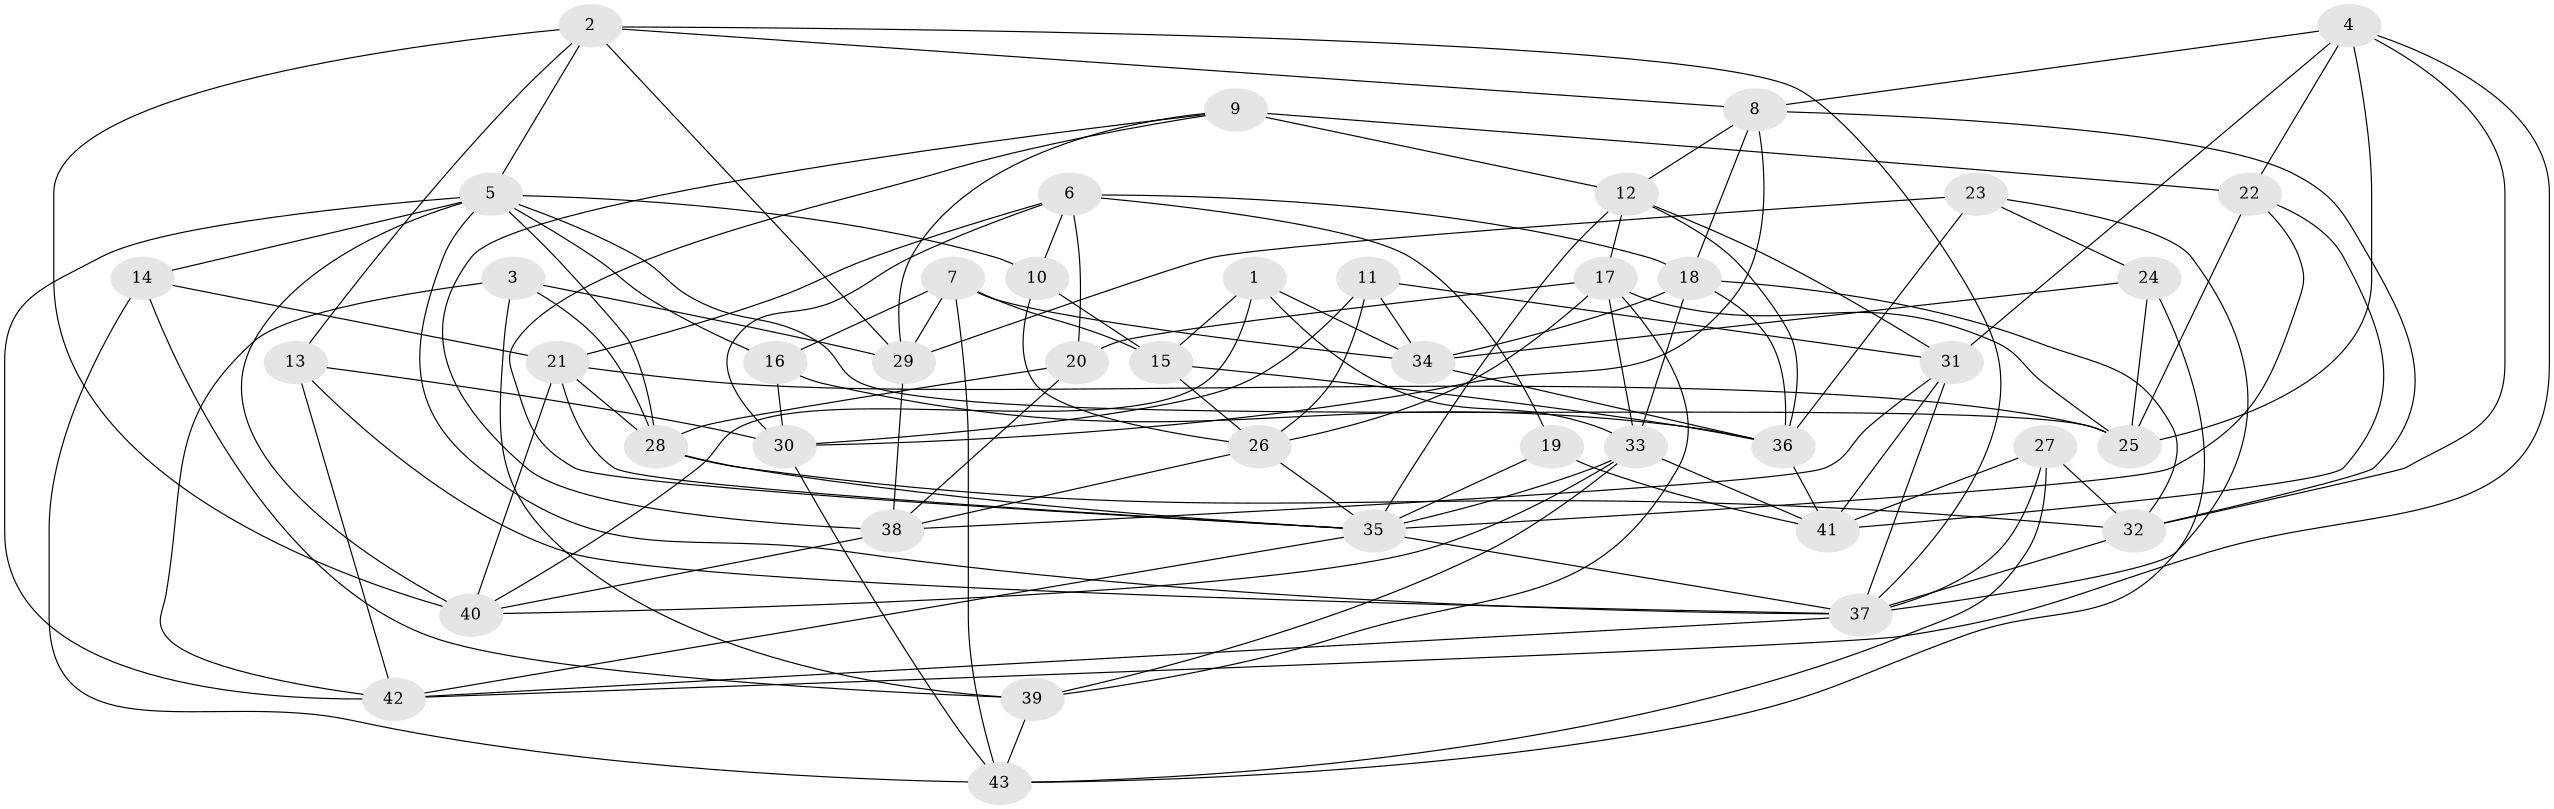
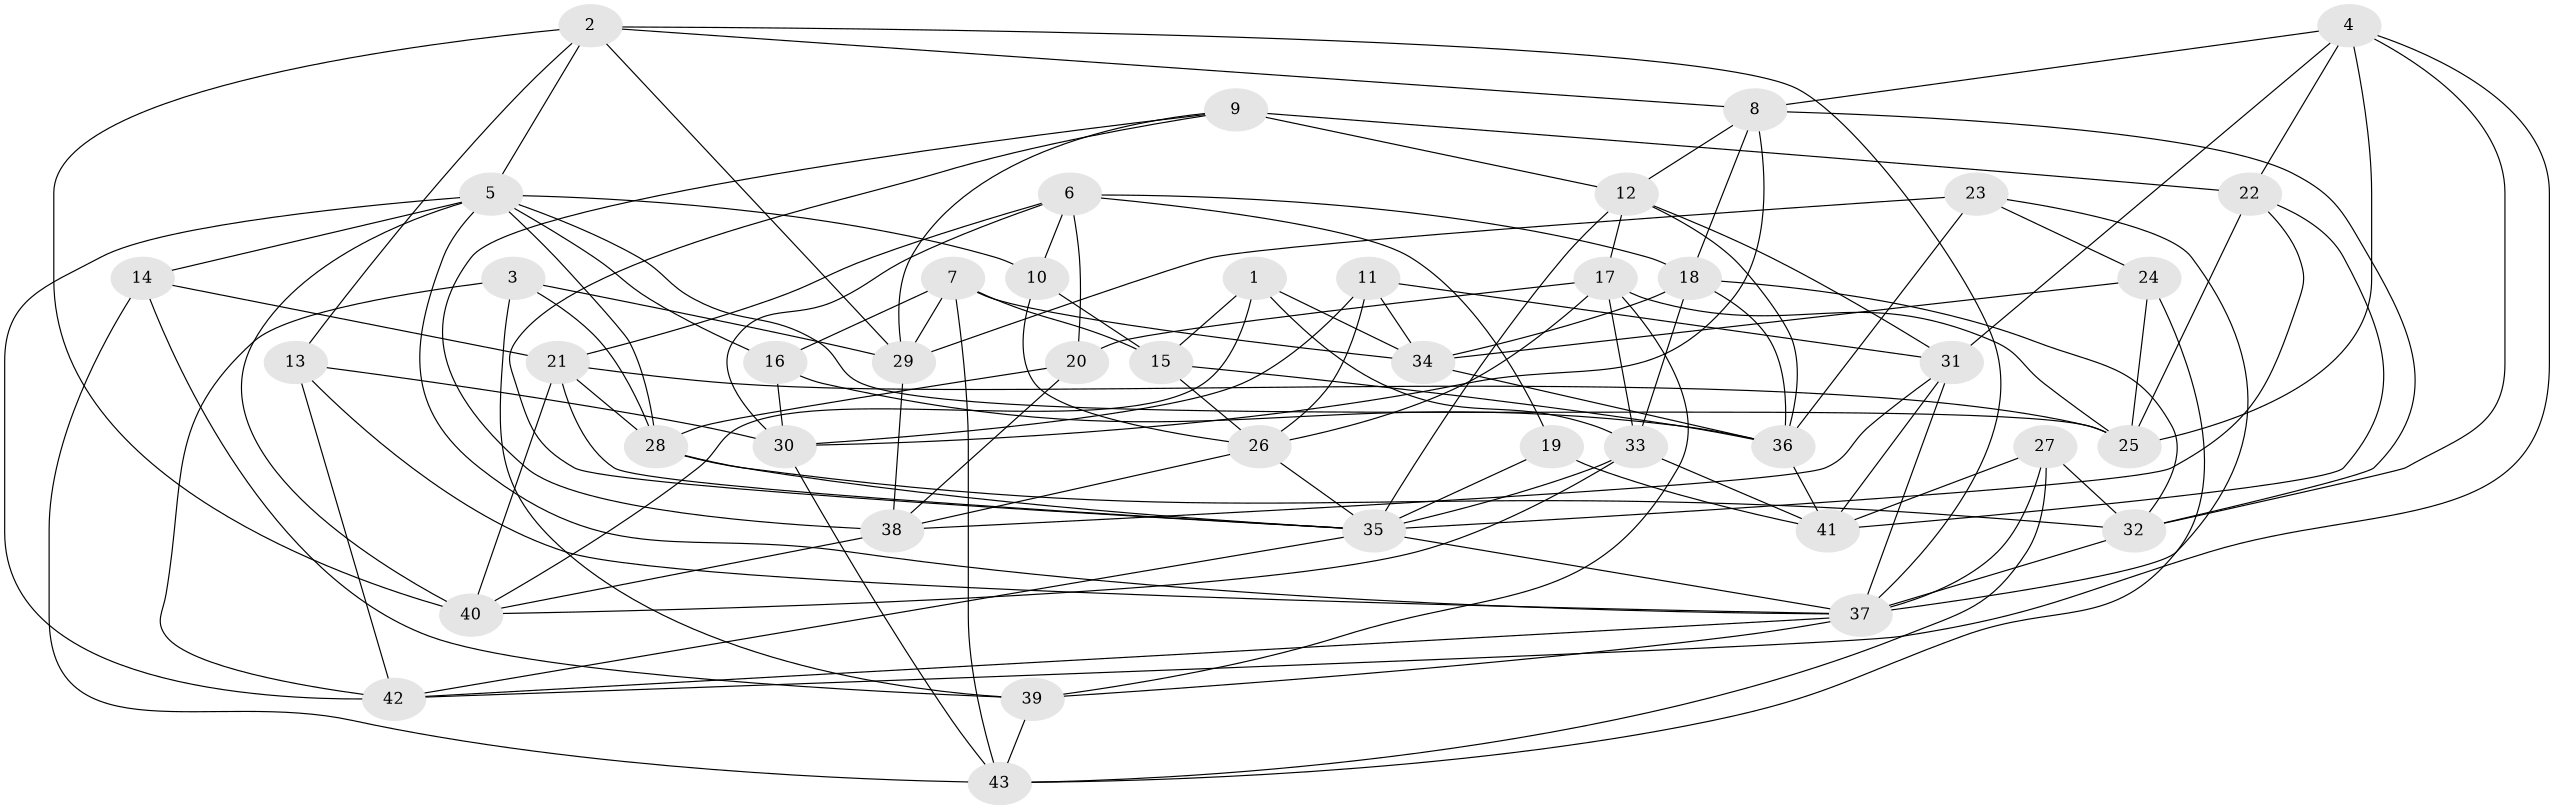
(1339, 613) -> (1448, 666)
